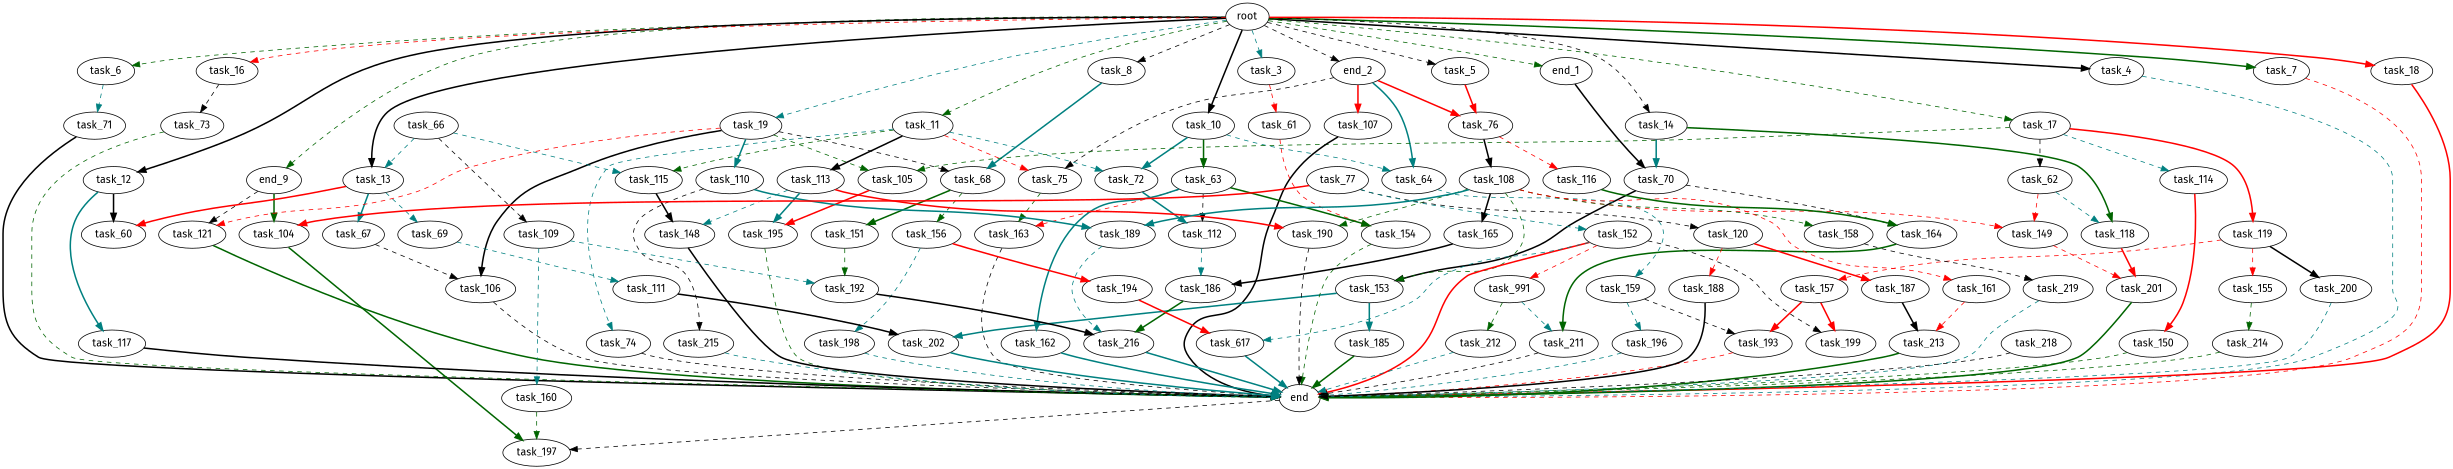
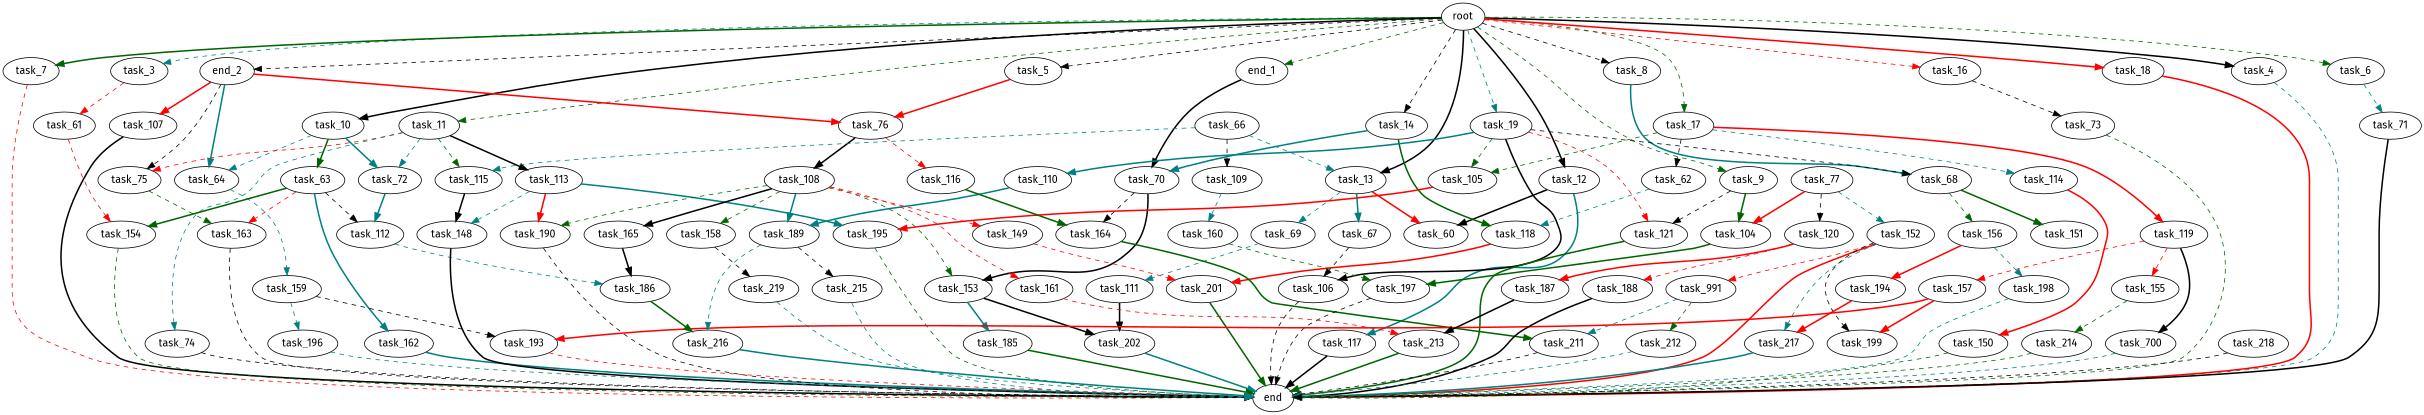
(274, 180) -> (1749, 180)
(2037, 204) -> none
(637, 245) -> (813, 259)
(845, 289) -> none
(2336, 289) -> (2141, 344)
(1149, 313) -> (1035, 315)
(1230, 344) -> (1779, 344)
(928, 425) -> (1325, 316)
